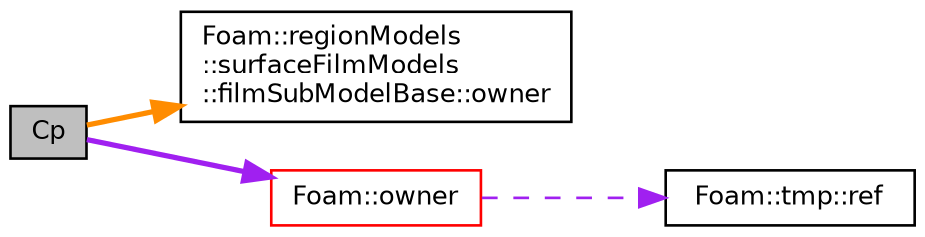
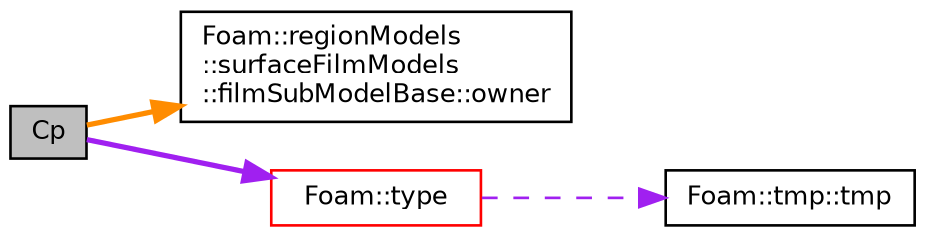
(376, 198) -> (376, 198)
(790, 198) -> (790, 198)
